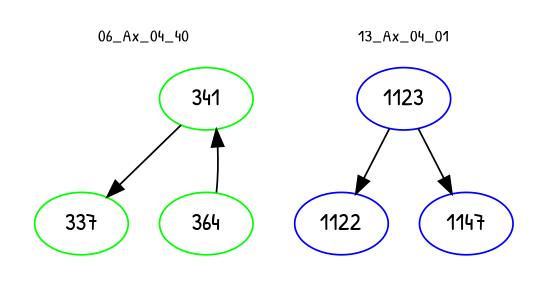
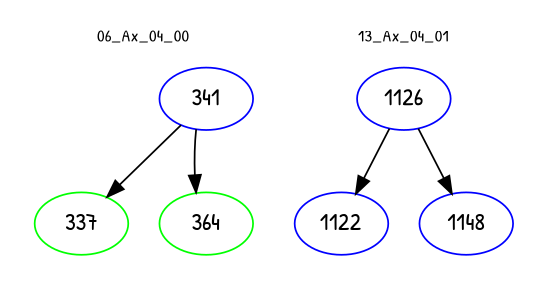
(144, 37) -> (144, 37)
(206, 99) -> (206, 99)
(404, 99) -> (404, 99)
(218, 170) -> (195, 152)
(466, 224) -> (466, 224)
